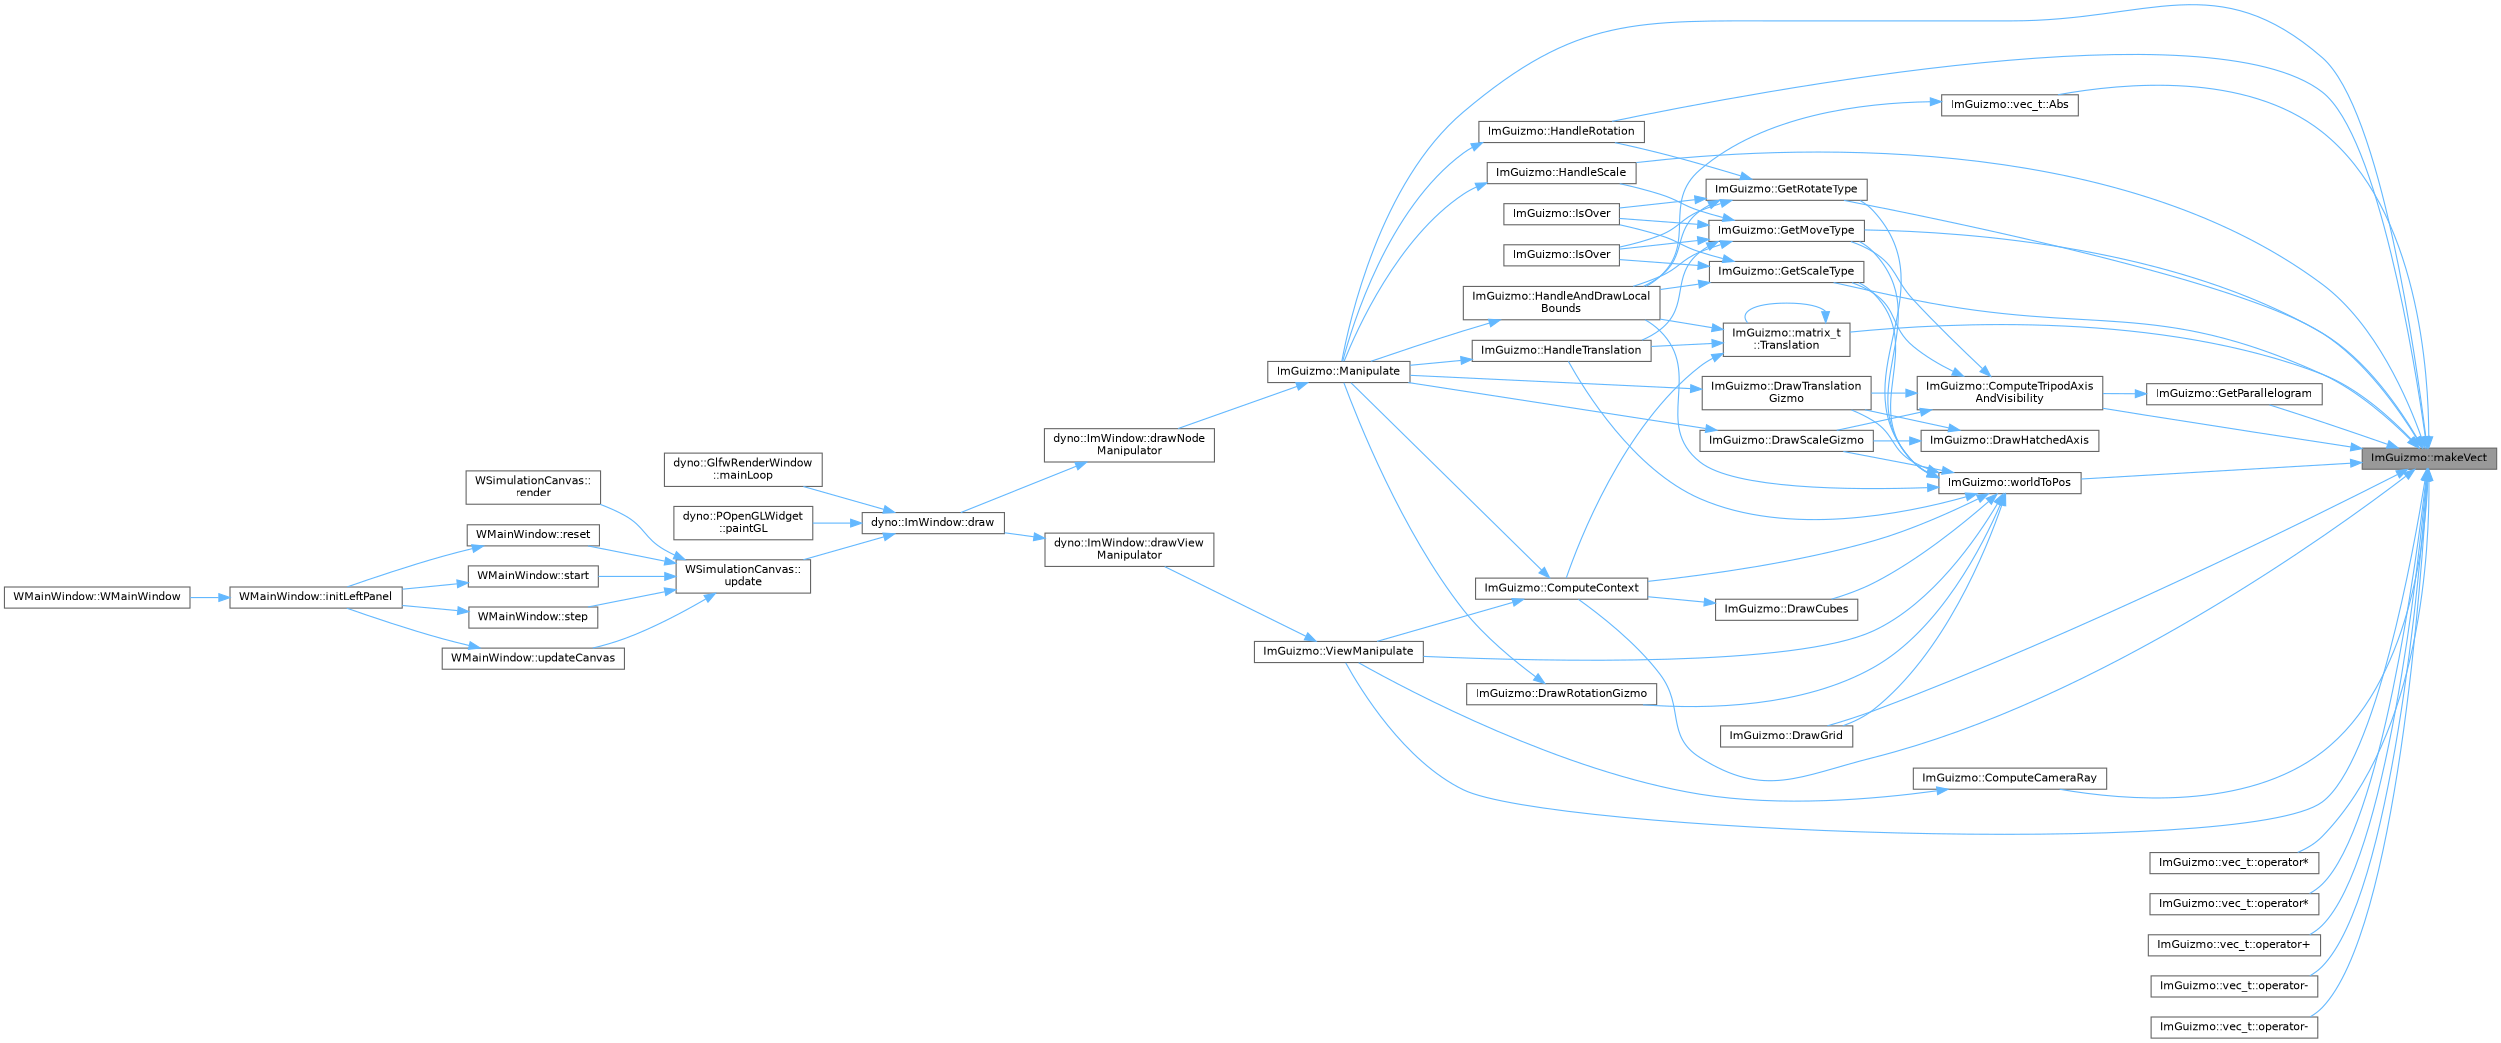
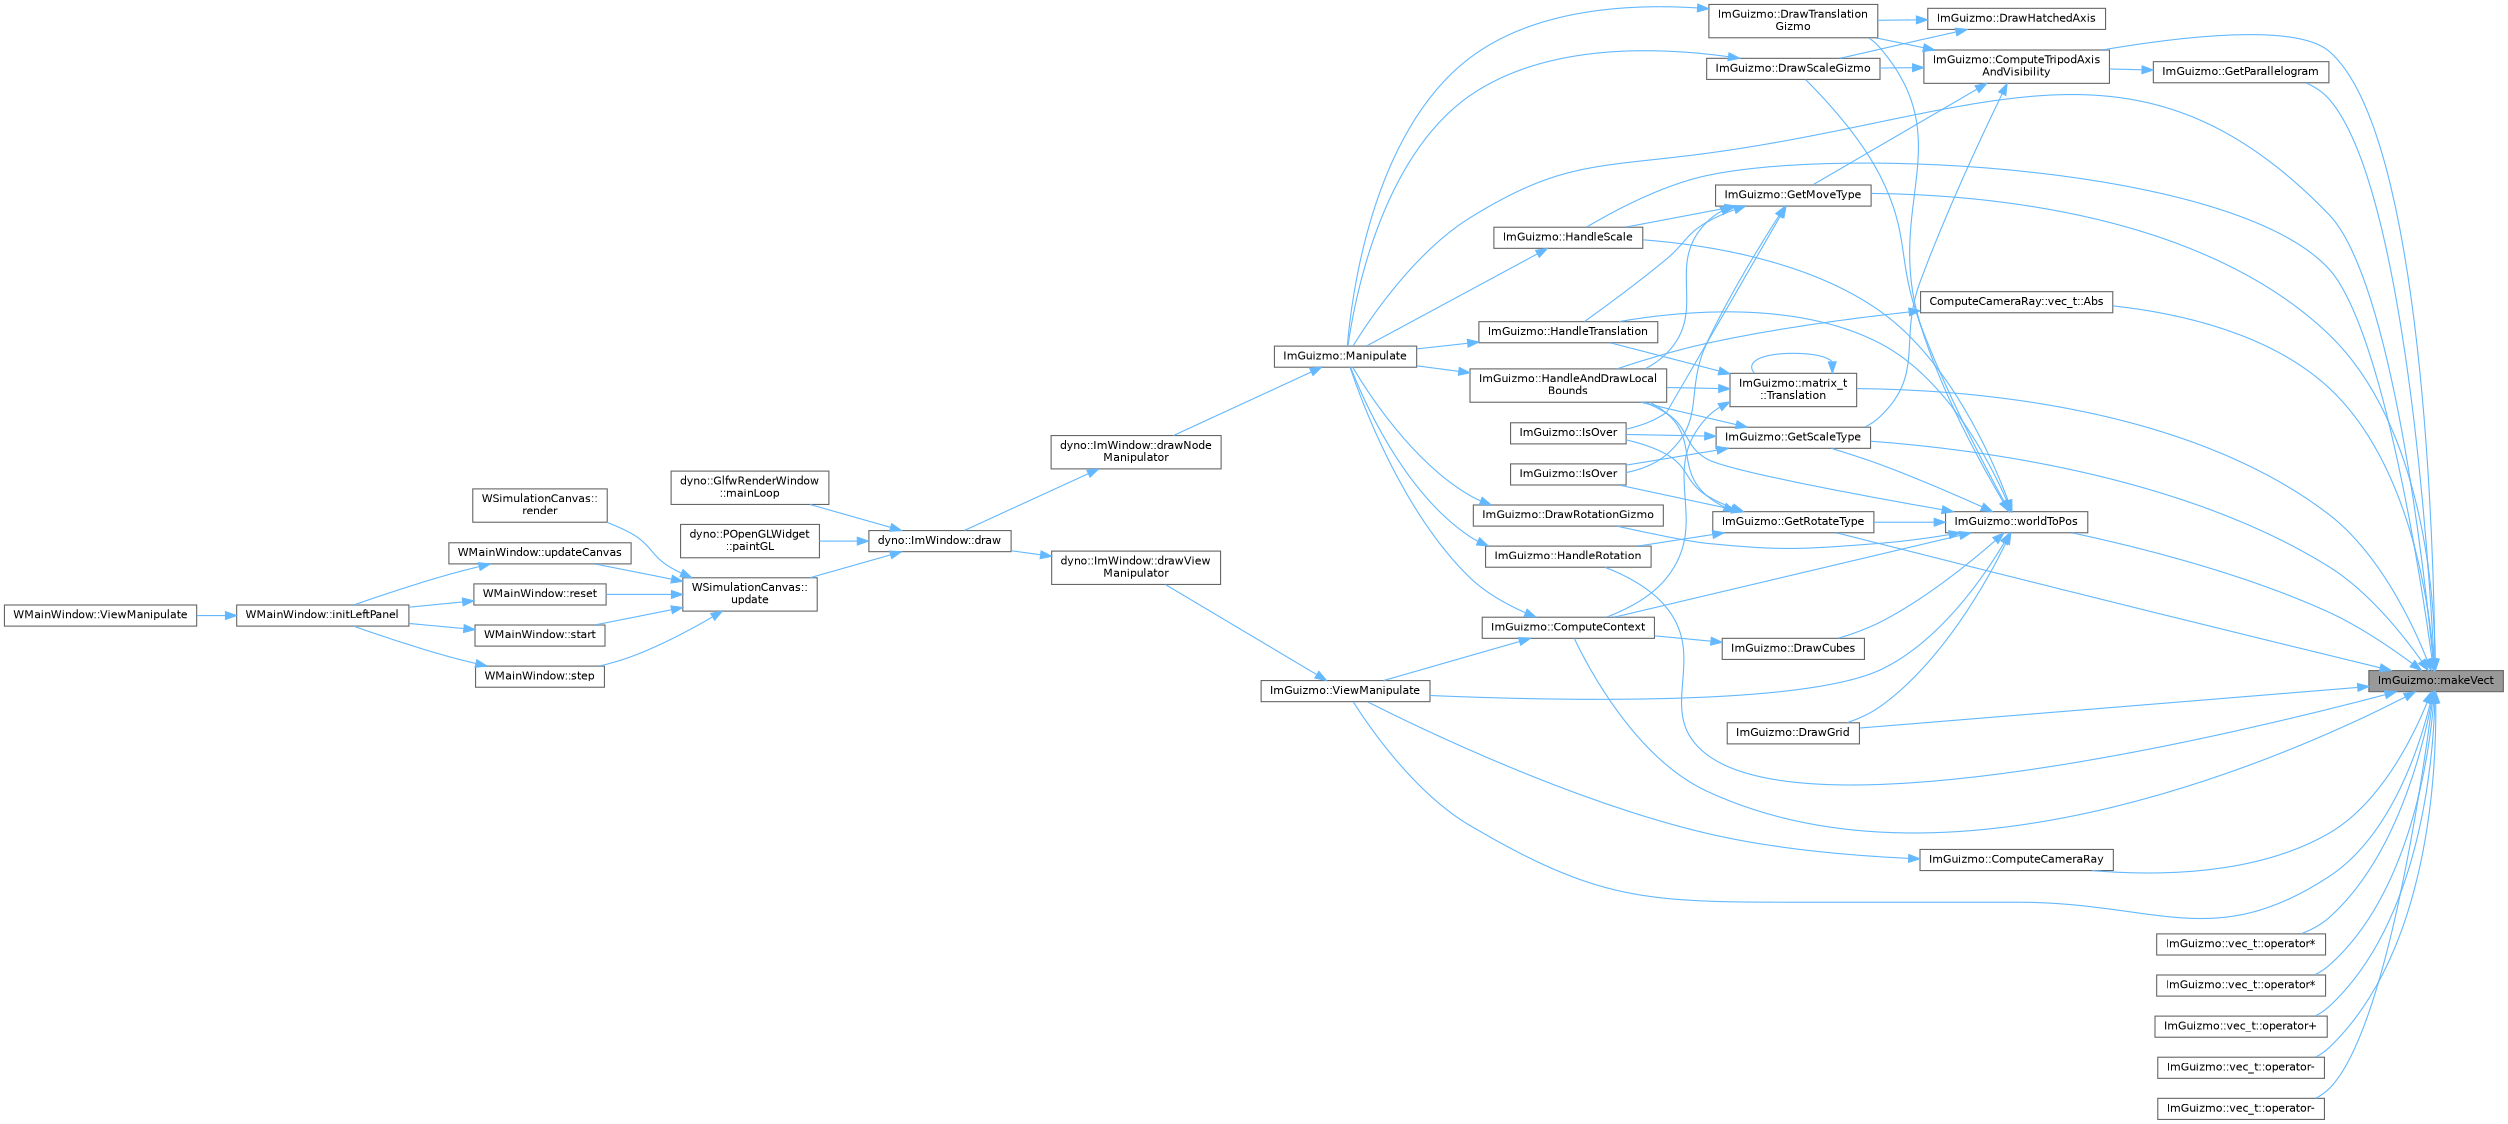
(2010, 105) -> (2017, 302)
(1893, 358) -> (1872, 306)
(97, 598) -> (101, 616)
